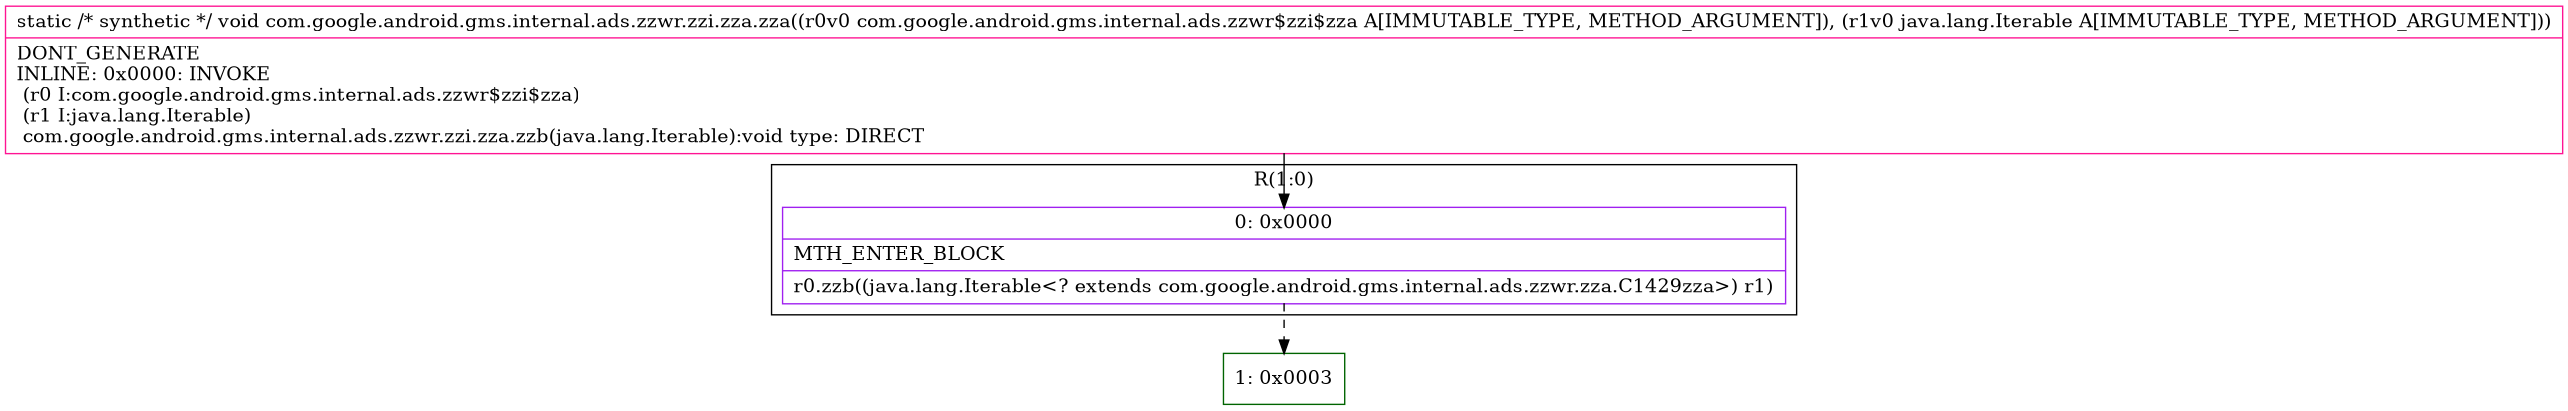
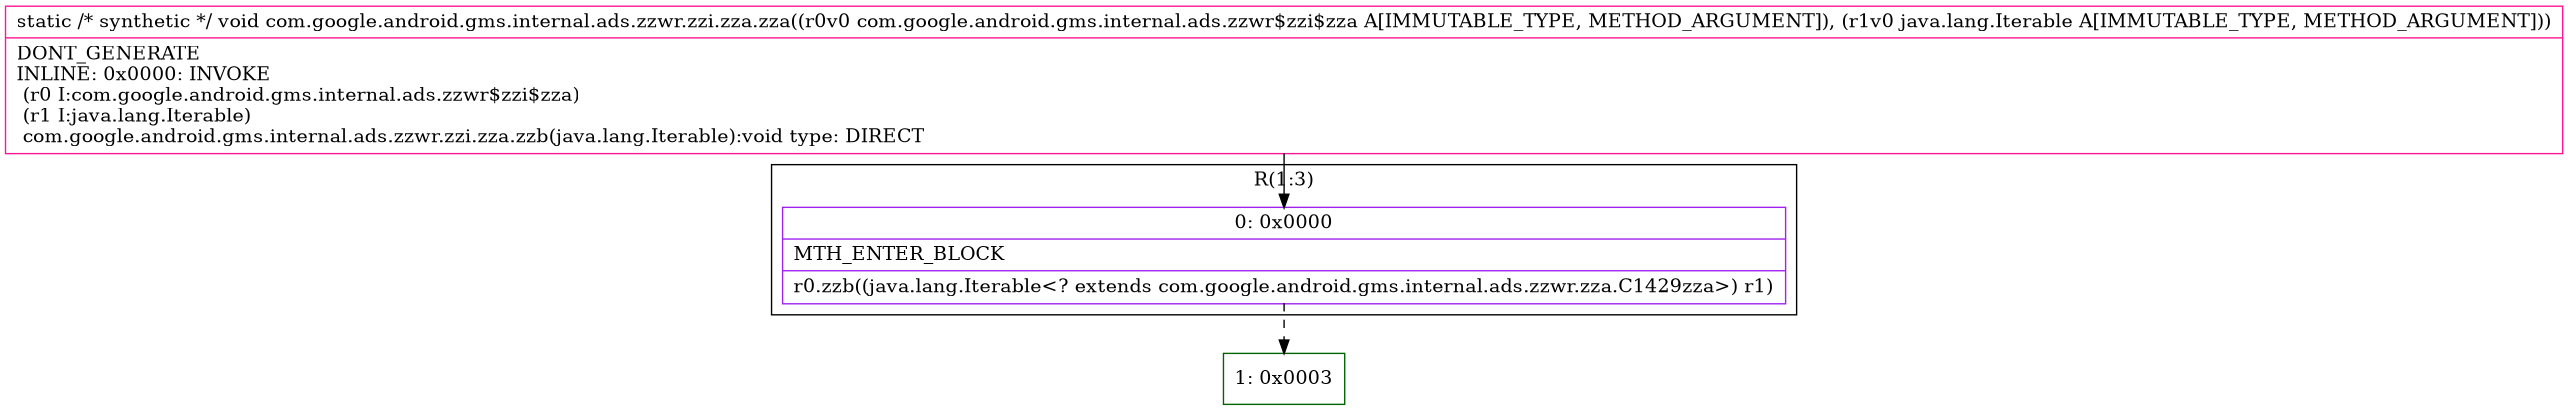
(1284, 180) -> (1284, 180)
